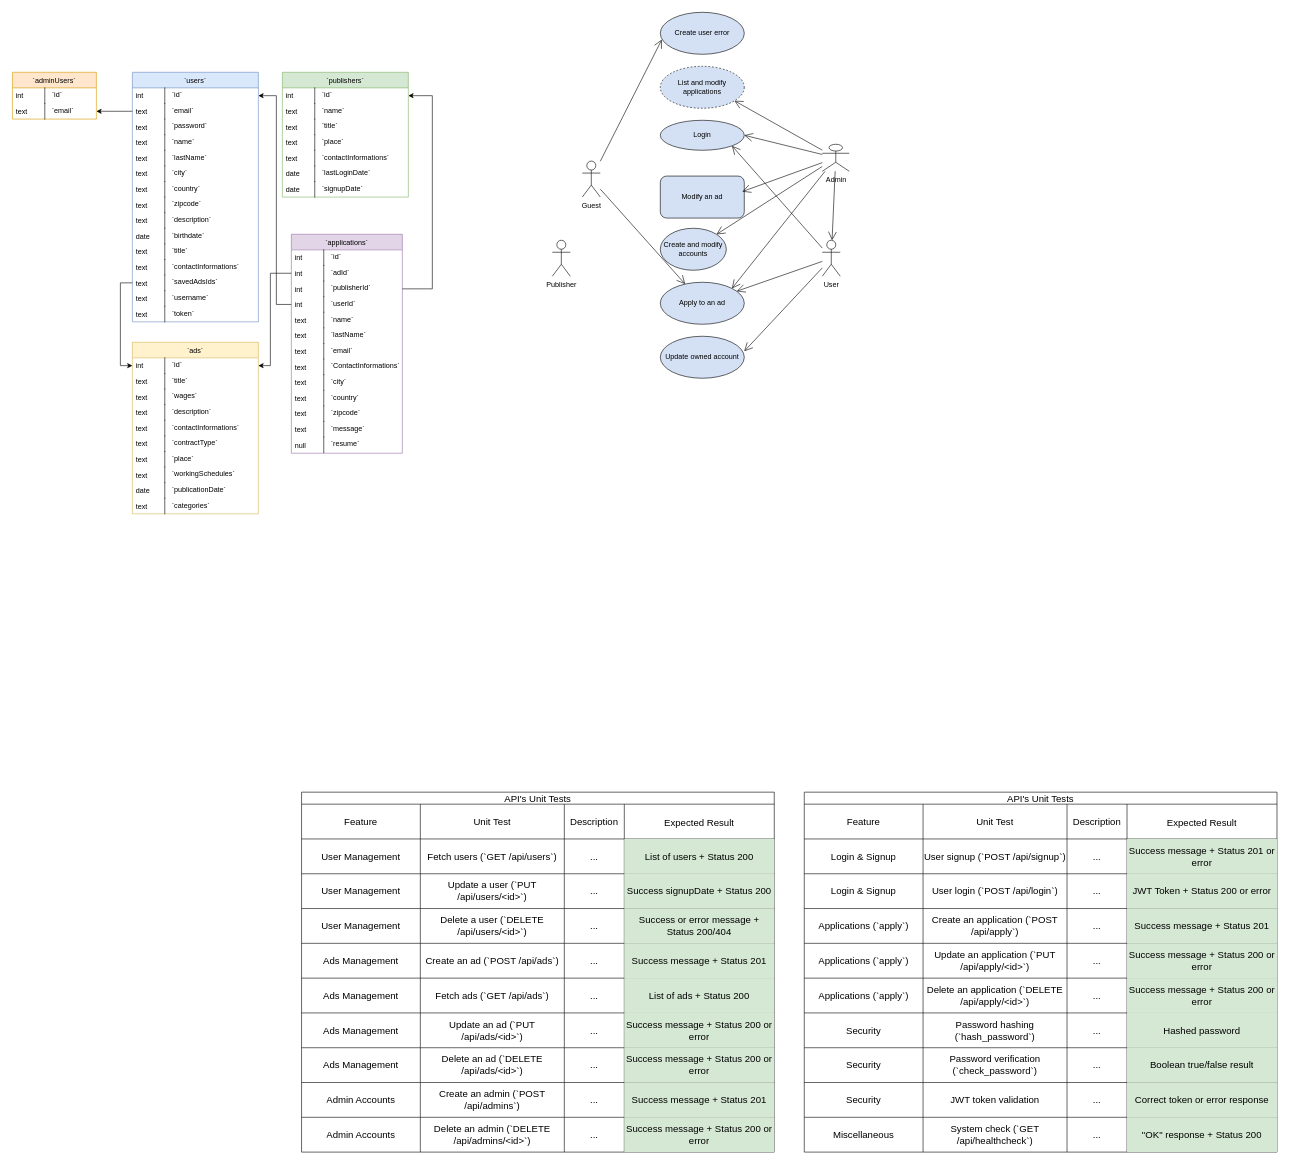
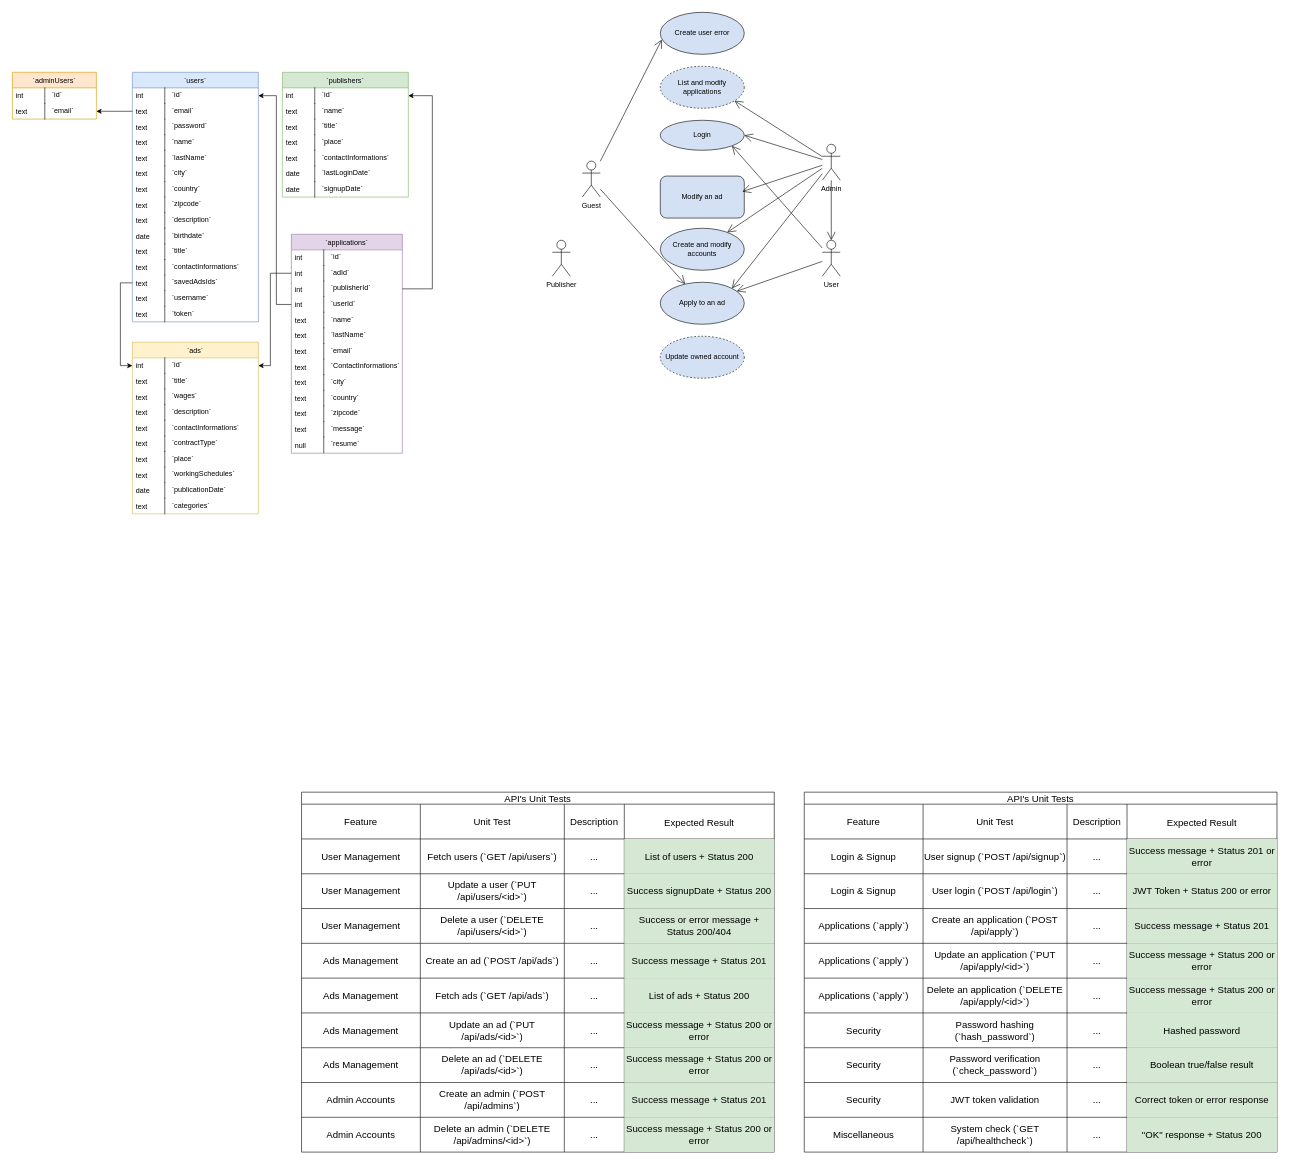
(836, 158) -> (831, 162)
(693, 249) -> (702, 249)
(784, 309) -> none
(702, 357) -> (702, 357)
